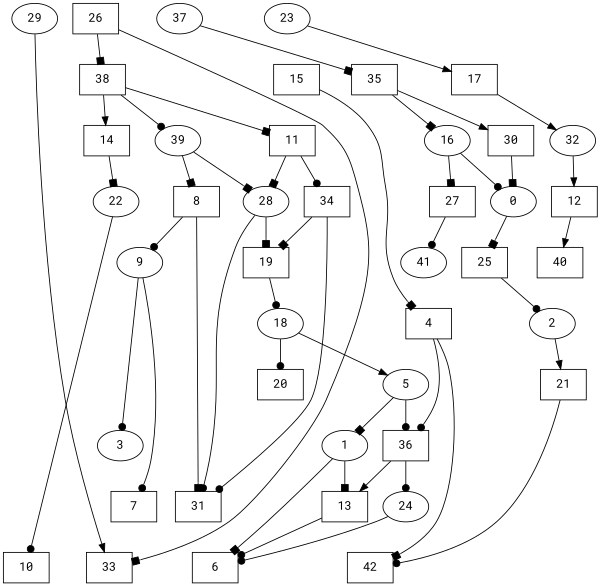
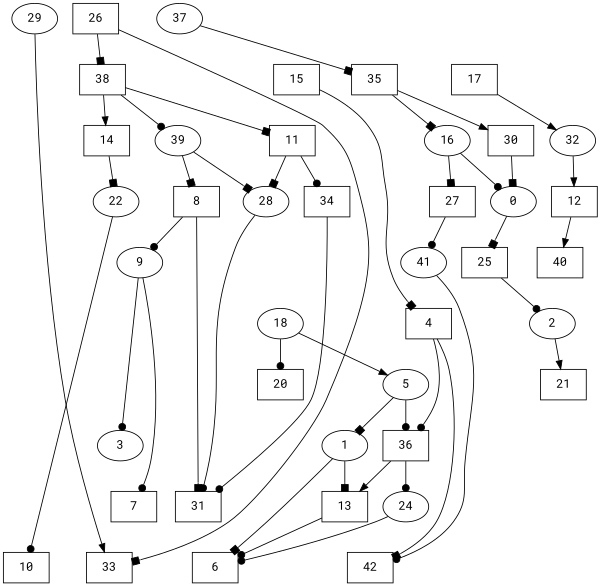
(287, 19) -> none
(266, 263) -> none
(508, 510) -> (469, 428)
